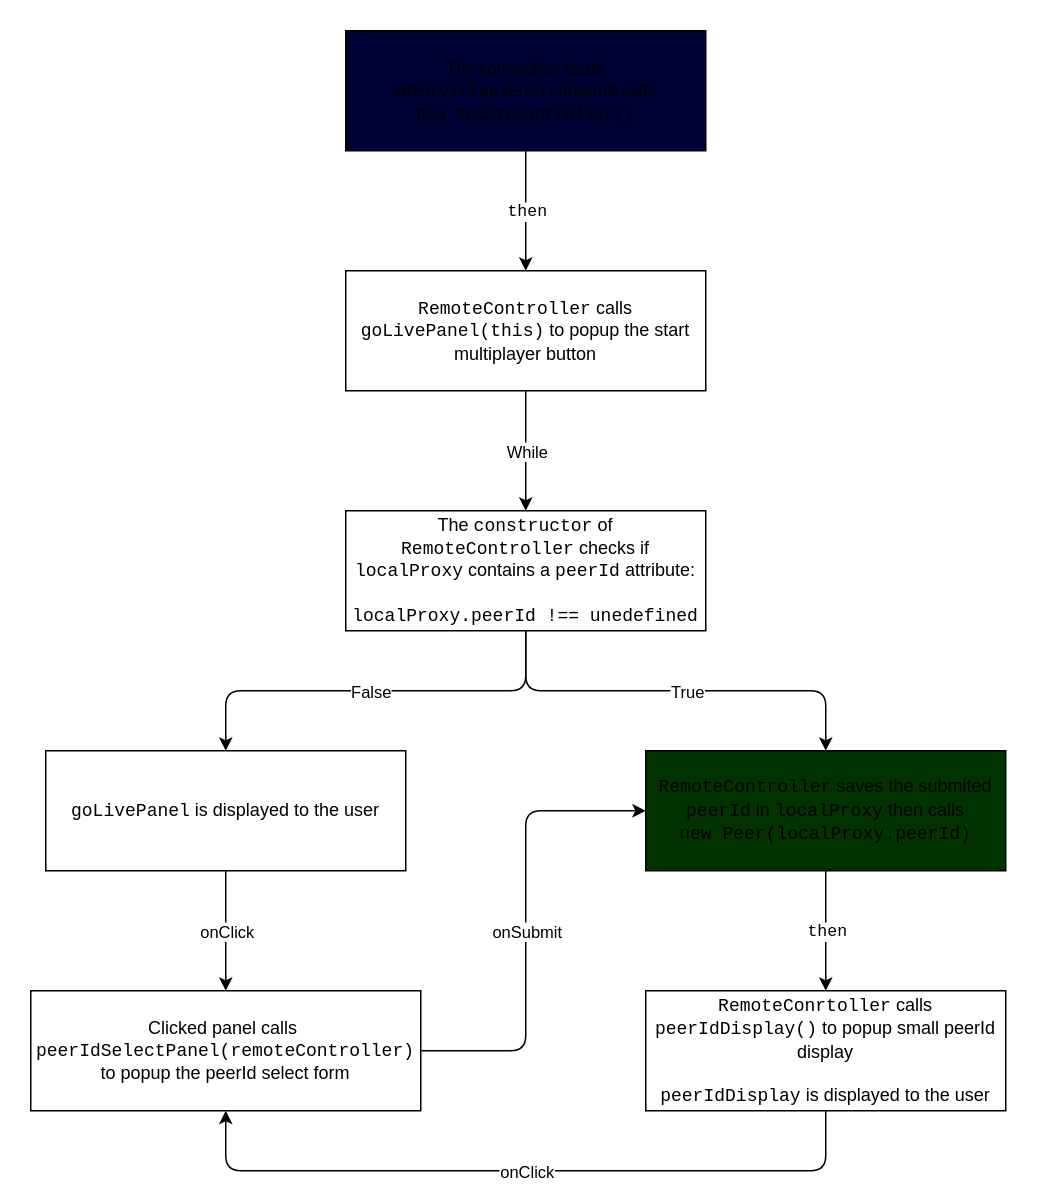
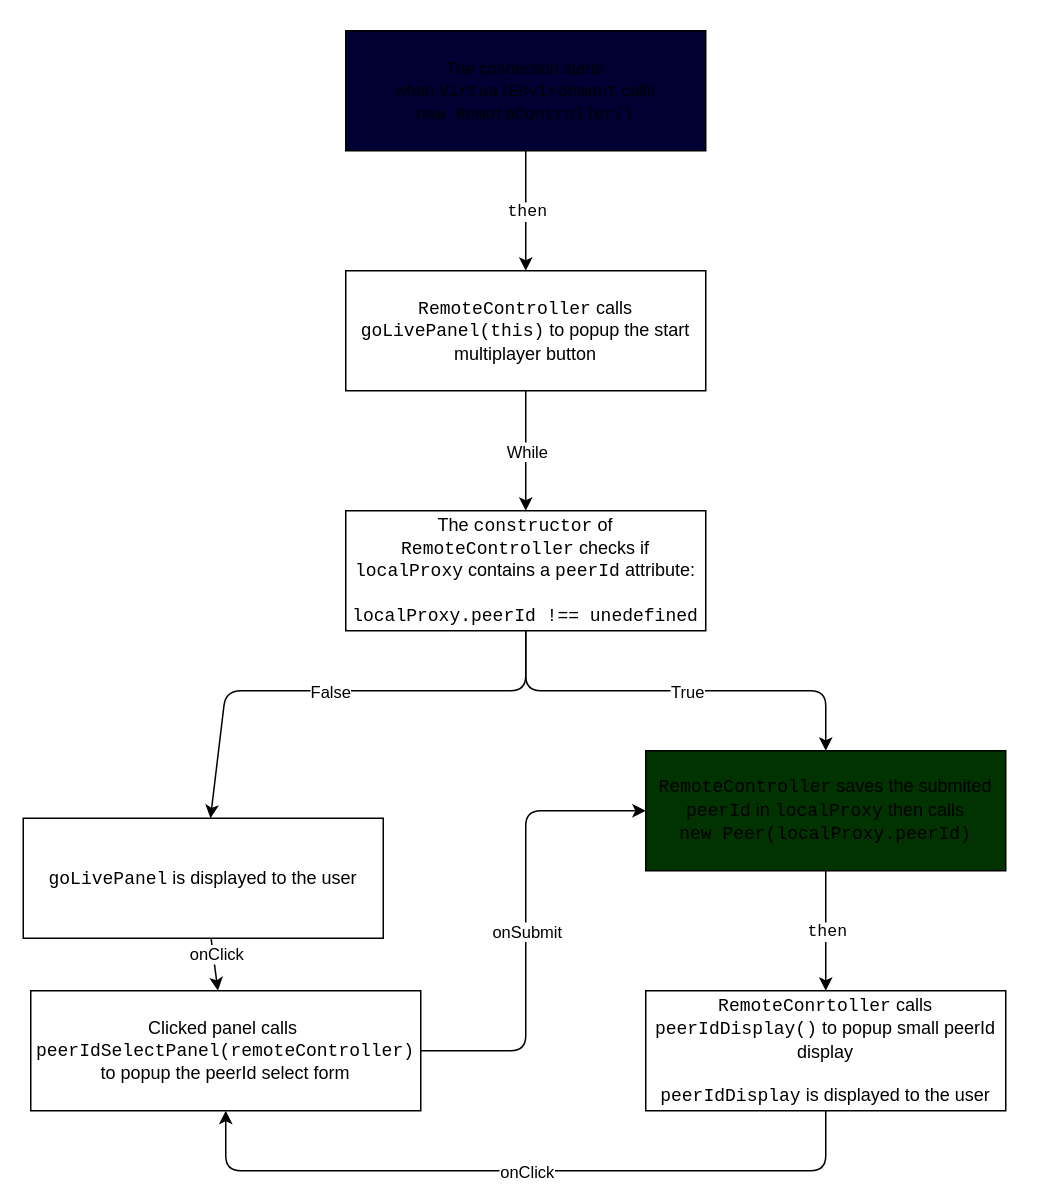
(226, 811) -> (203, 878)
